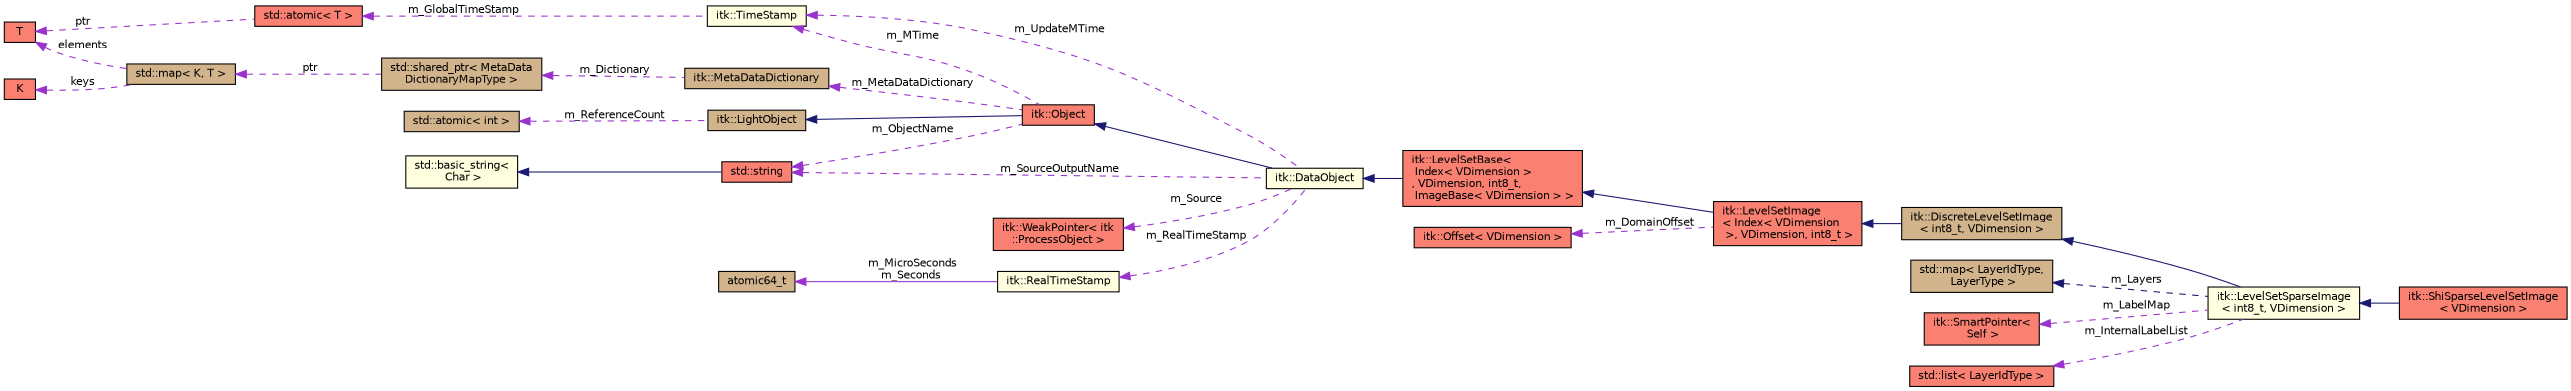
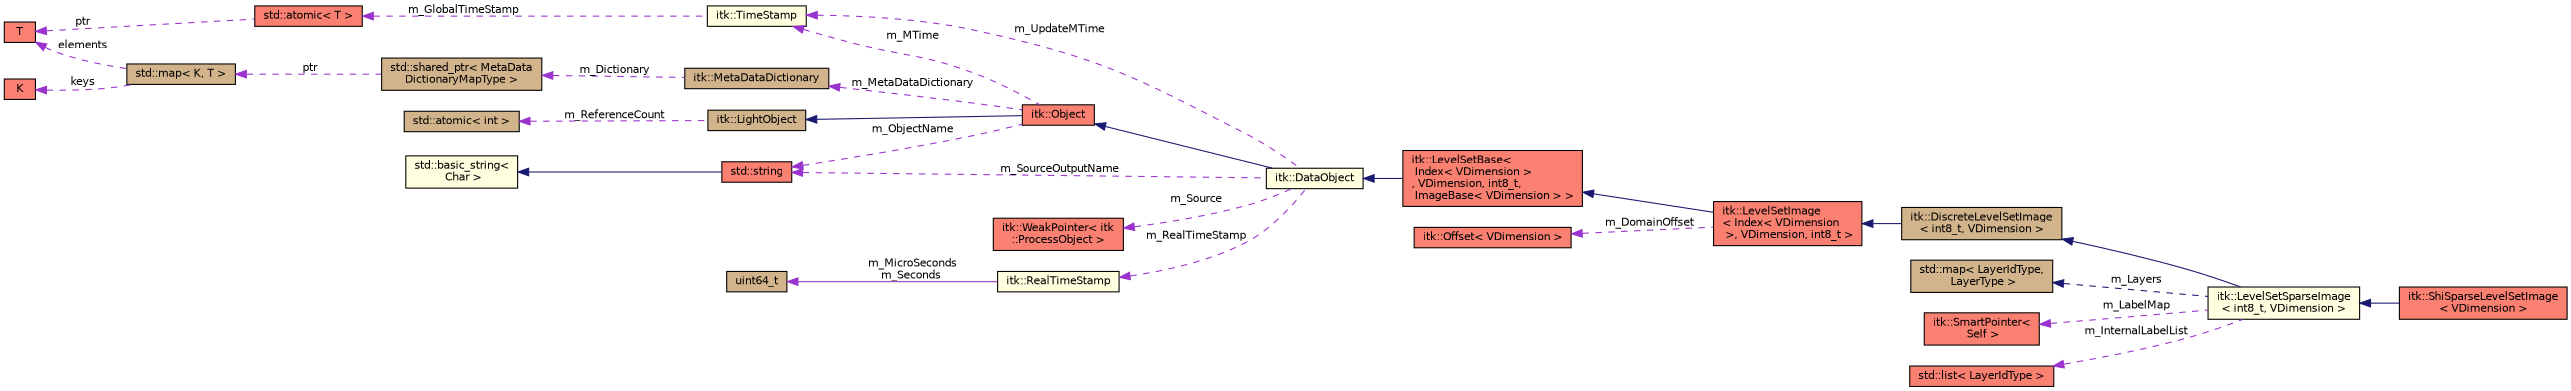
(757, 282) -> (757, 282)
